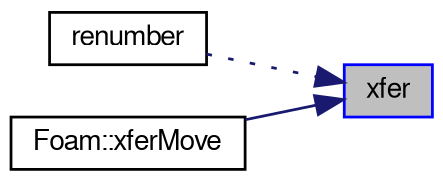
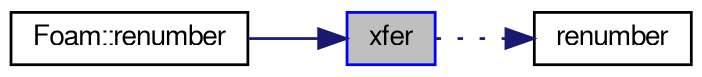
(261, 65) -> (471, 39)
(128, 143) -> (129, 39)
